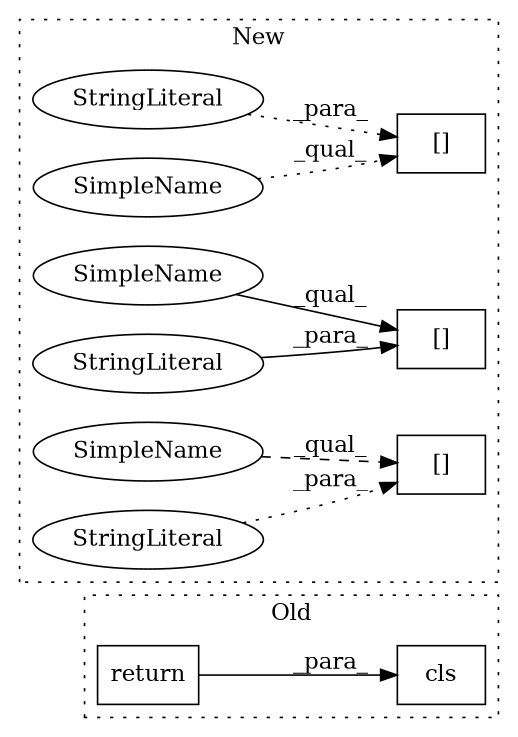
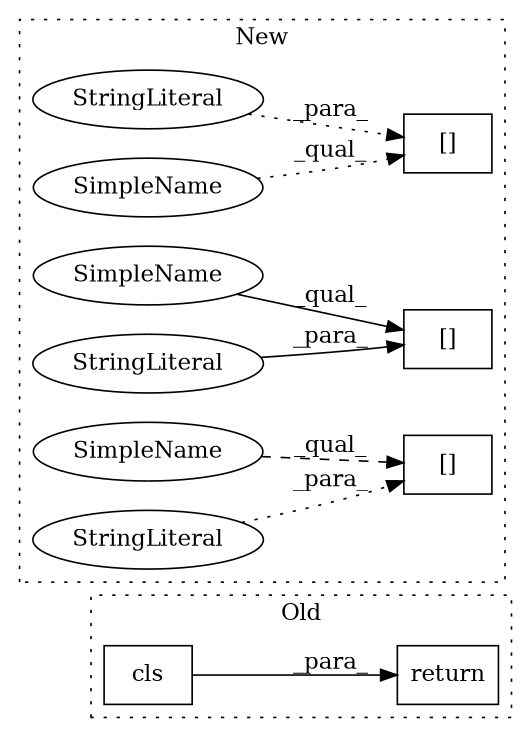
(290, 675) -> (286, 675)
